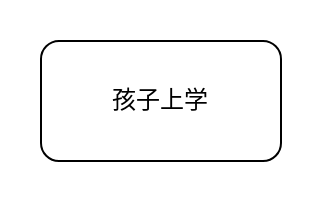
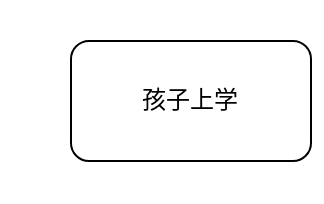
(161, 101) -> (191, 101)
